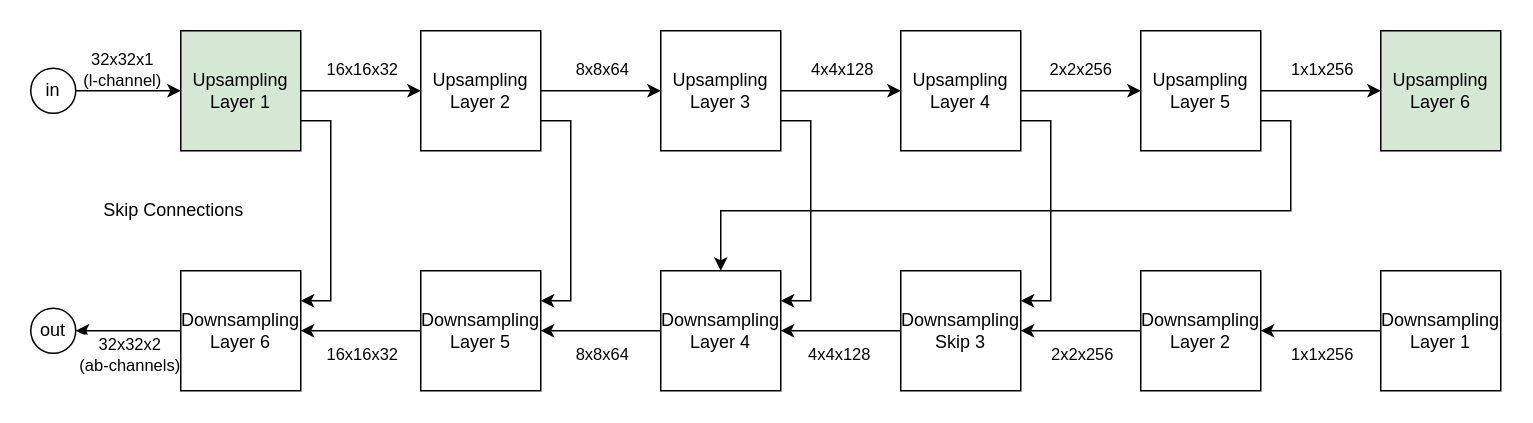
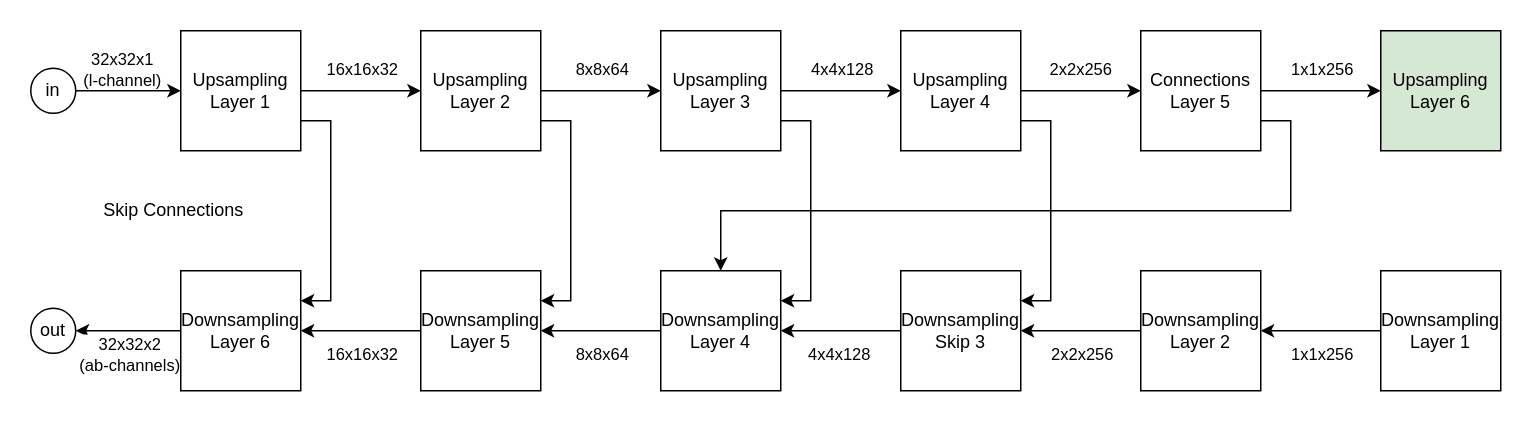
(241, 91) -> (241, 91)
(1201, 91) -> (1201, 91)
